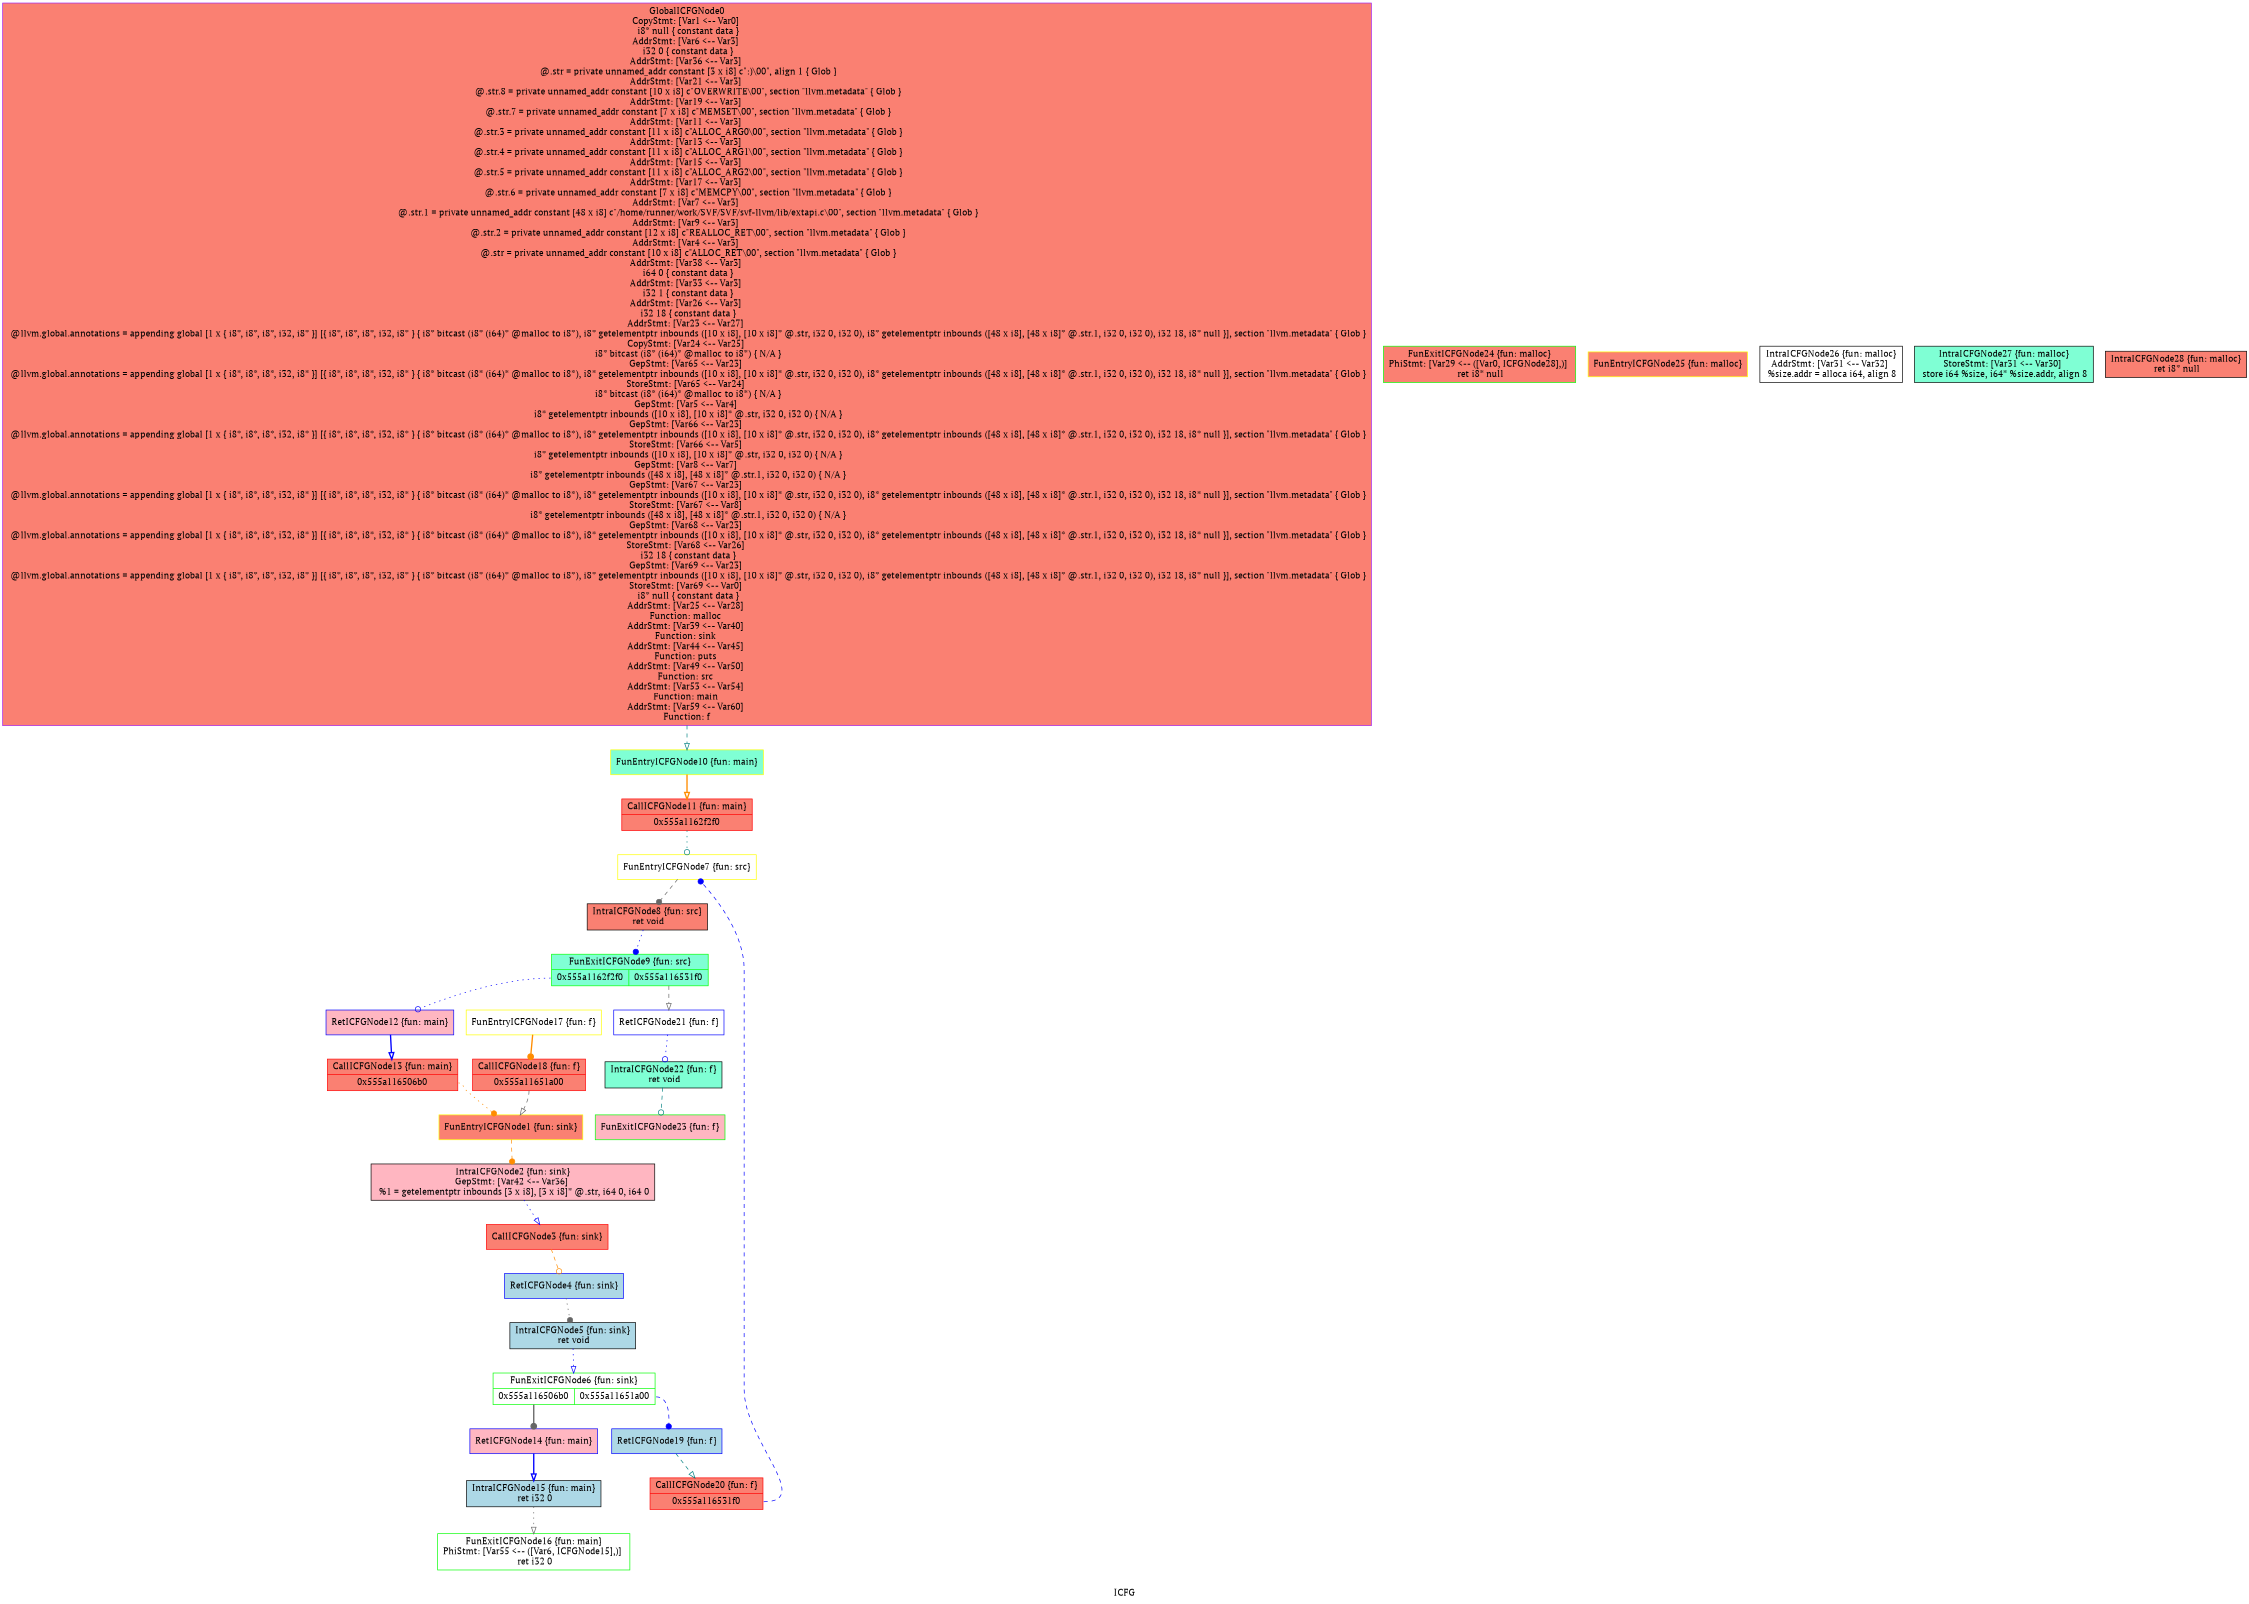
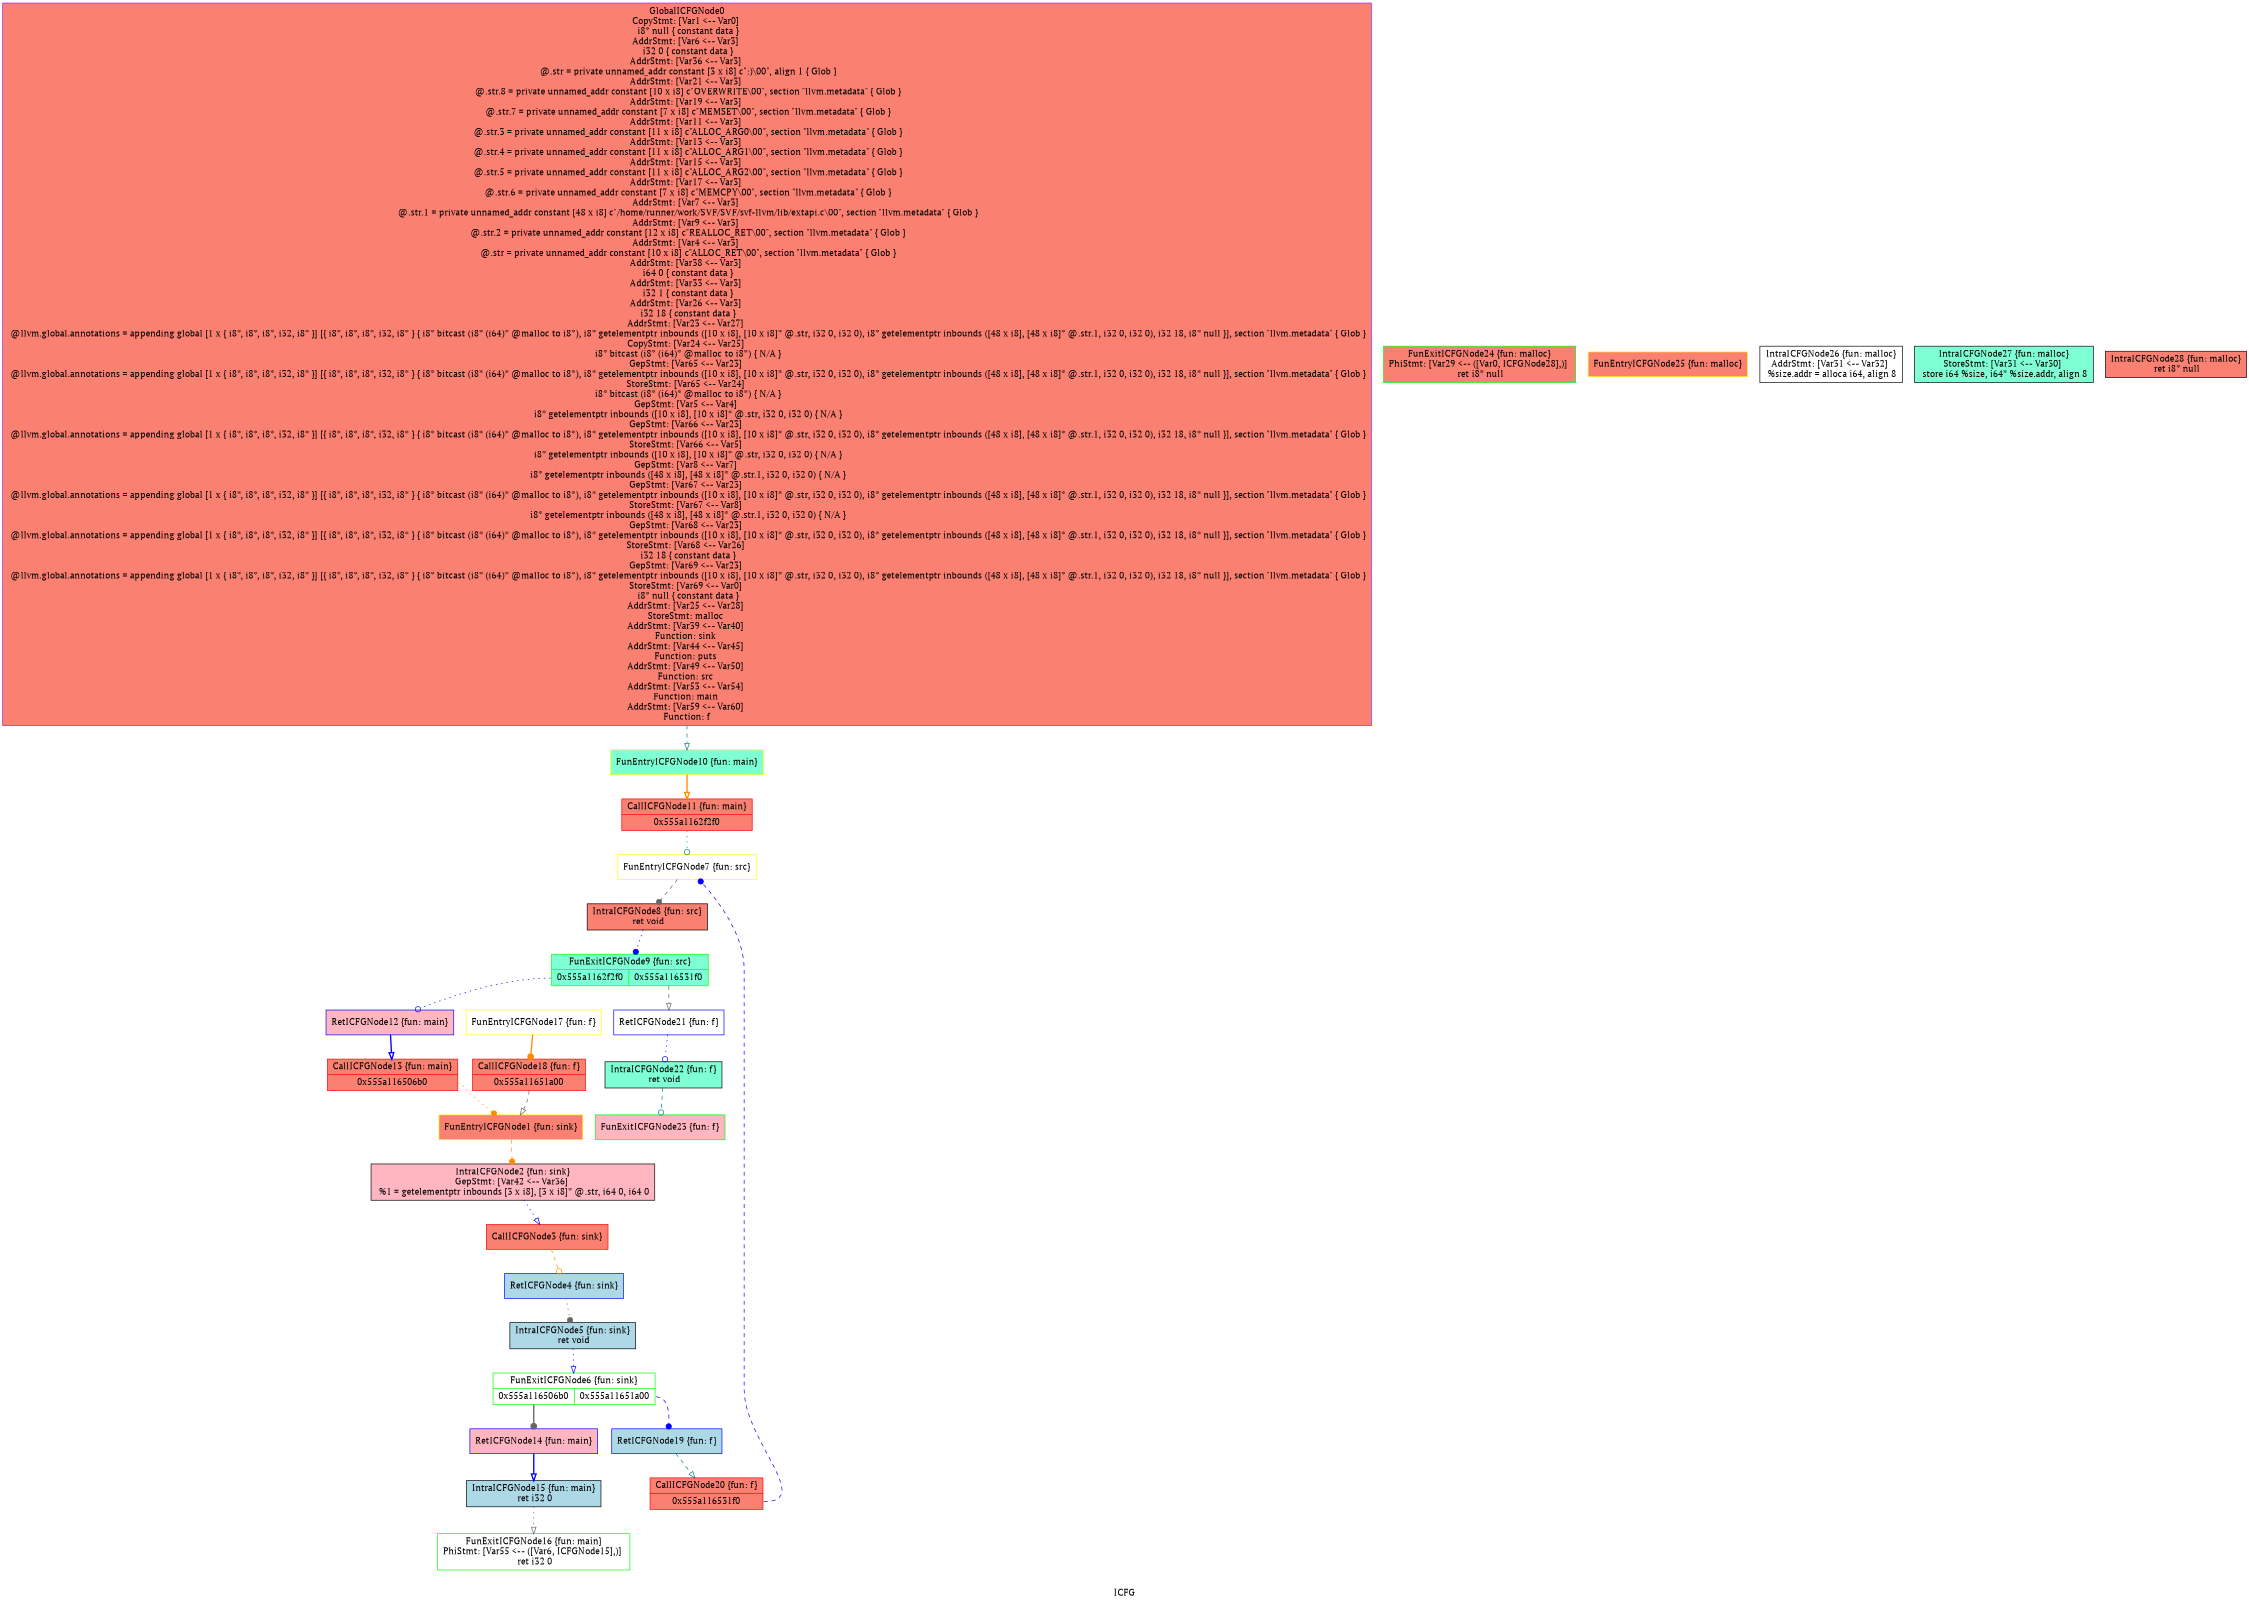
(687, 616) -> (687, 616)
